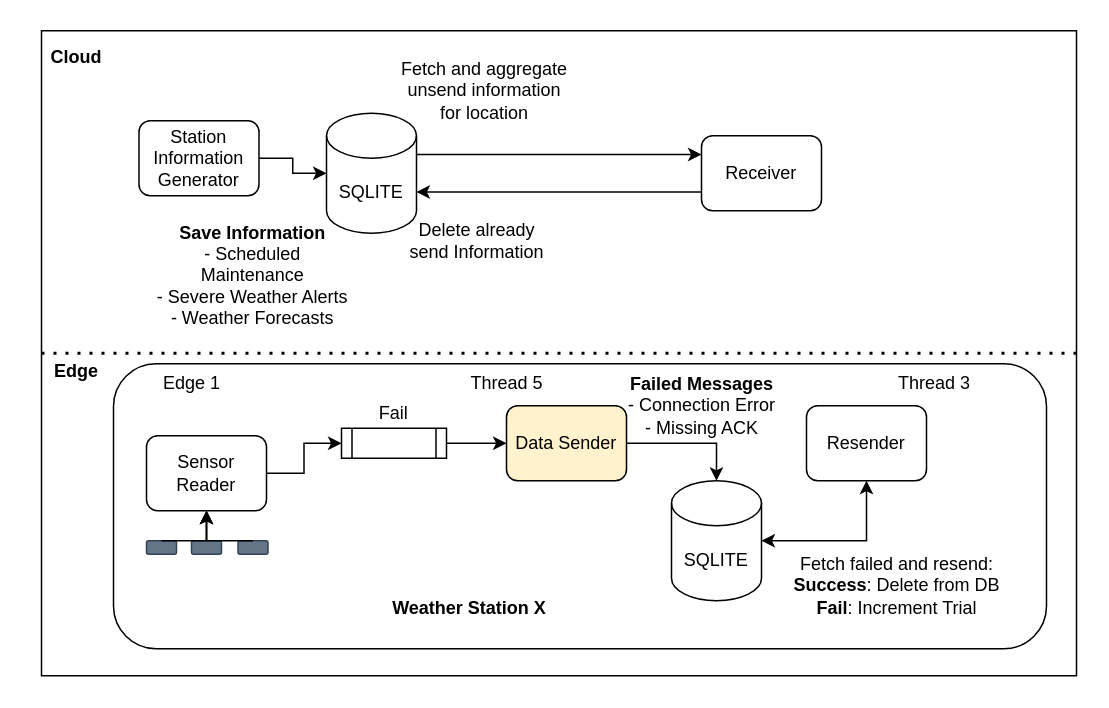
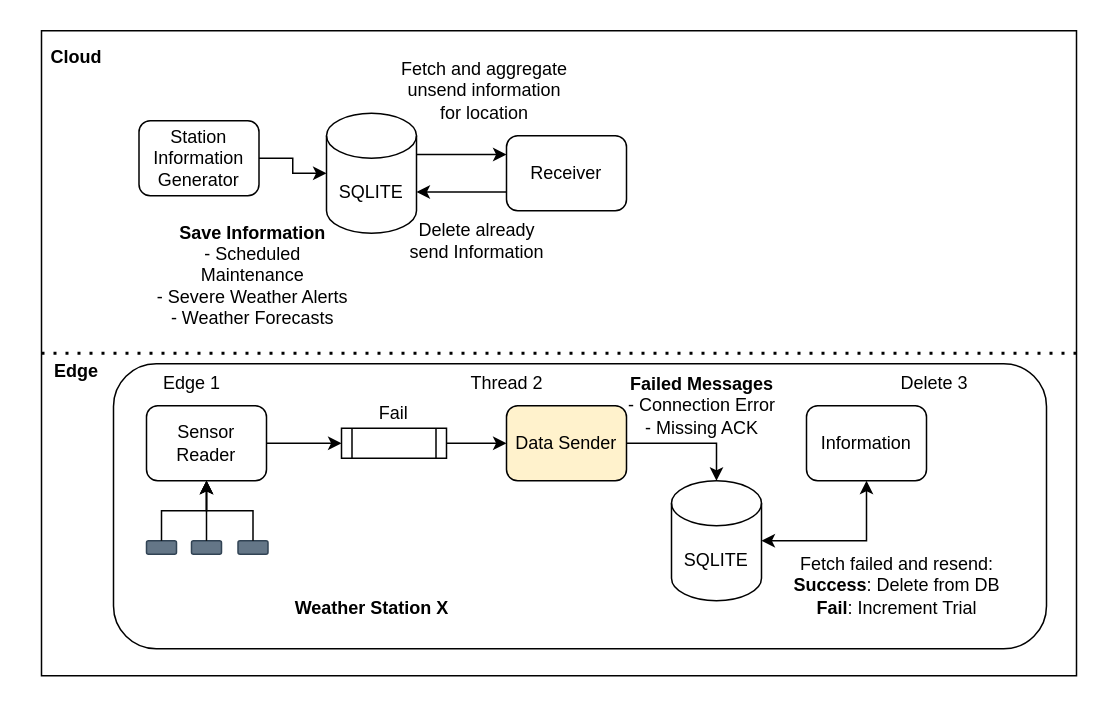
(761, 173) -> (566, 173)
(507, 383) -> (507, 383)
(935, 383) -> (935, 383)
(866, 443) -> (866, 443)
(206, 473) -> (206, 443)
(469, 608) -> (371, 608)
